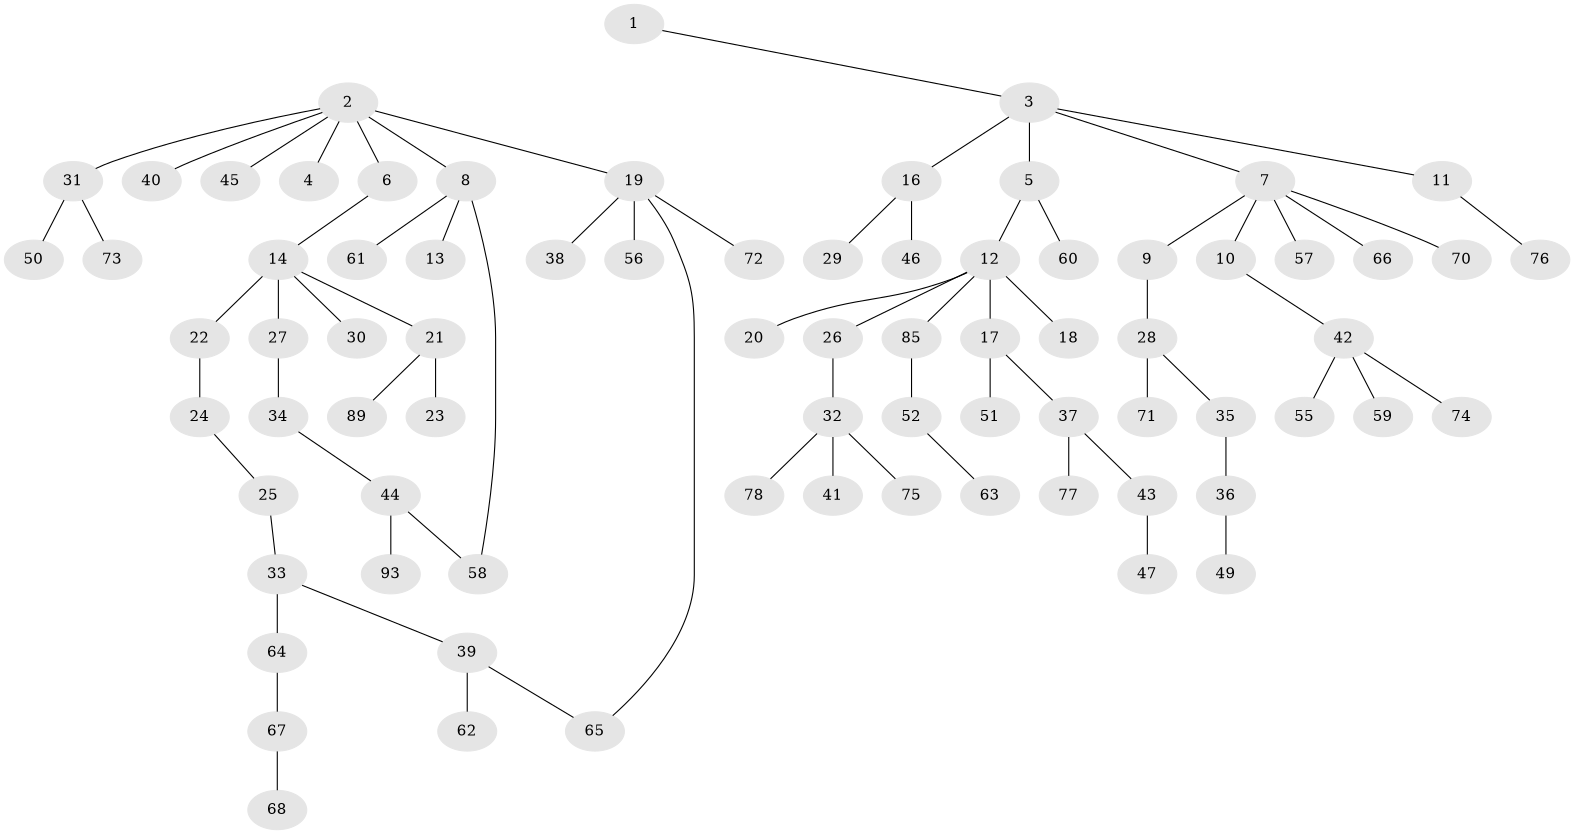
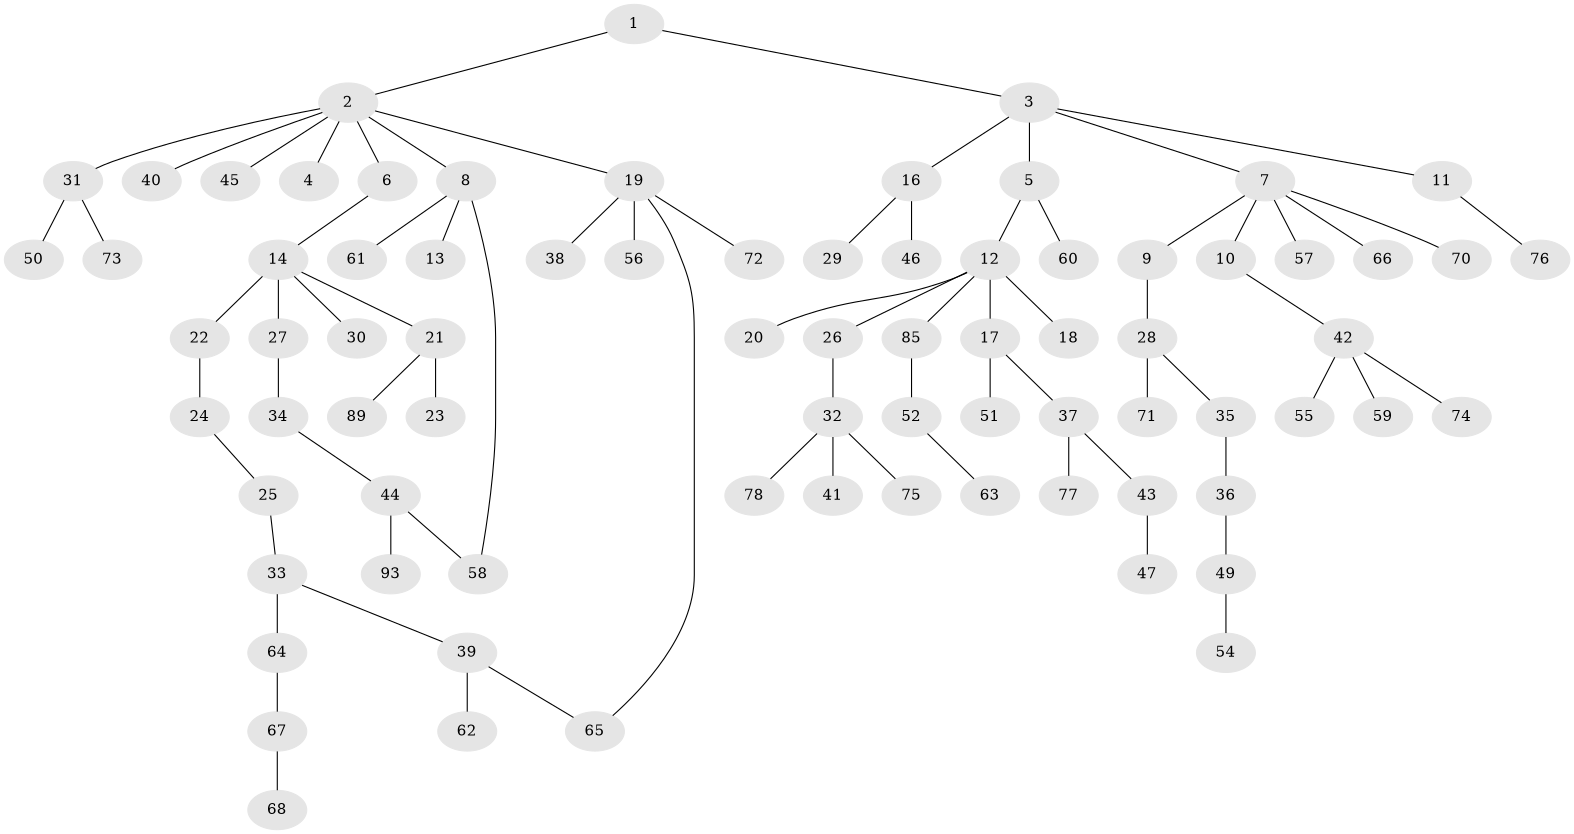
none -> (491, 63)
none -> (1226, 653)
